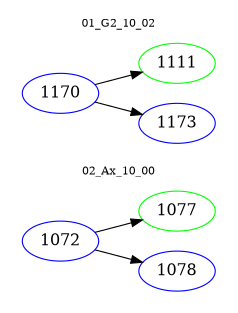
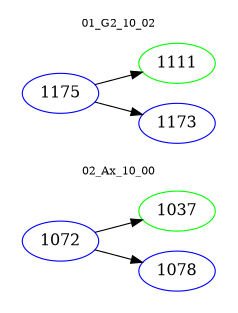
(60, 93) -> (60, 93)
(177, 211) -> (177, 211)
